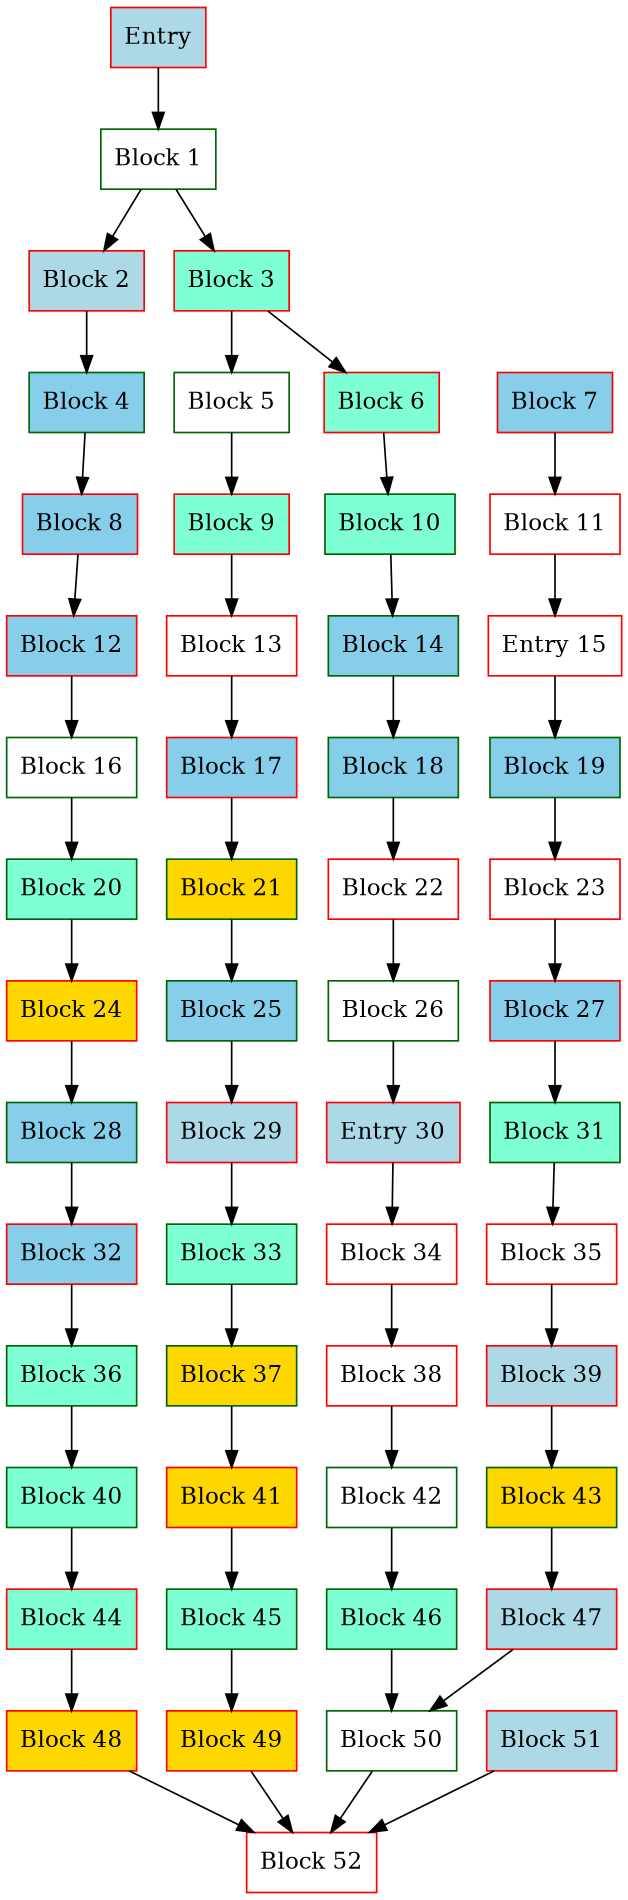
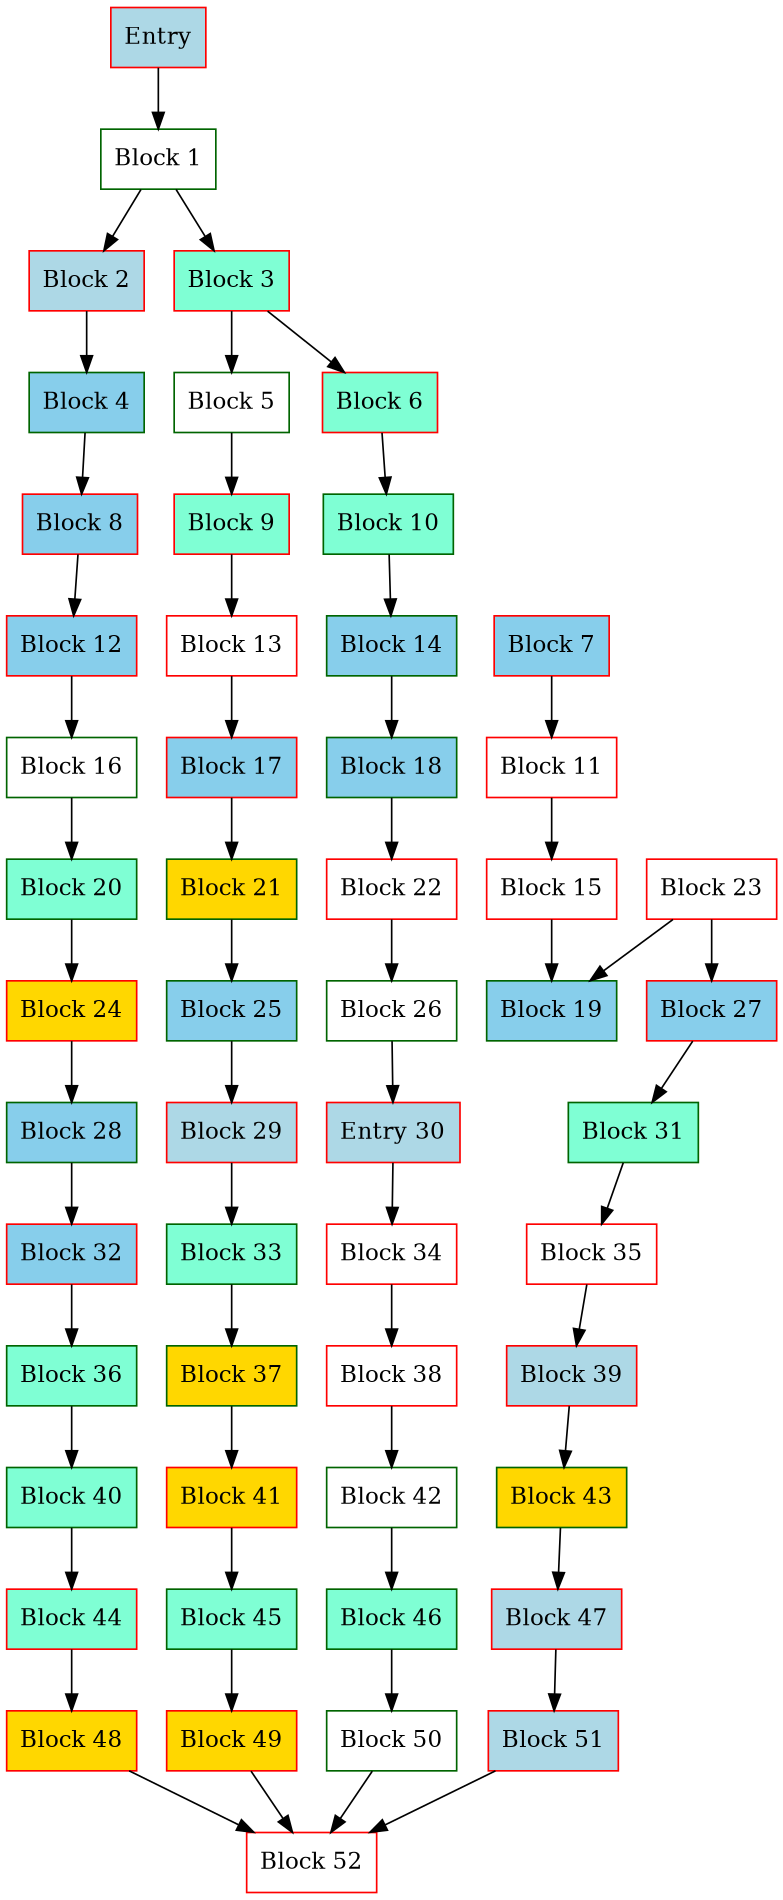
(555, 646) -> (552, 889)
(555, 820) -> (638, 945)
(478, 1675) -> (555, 1672)
